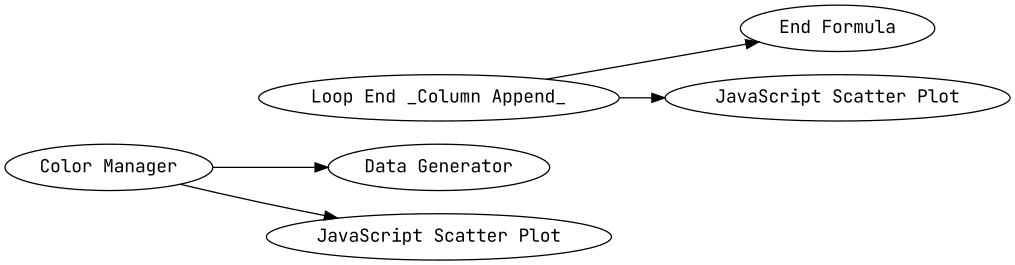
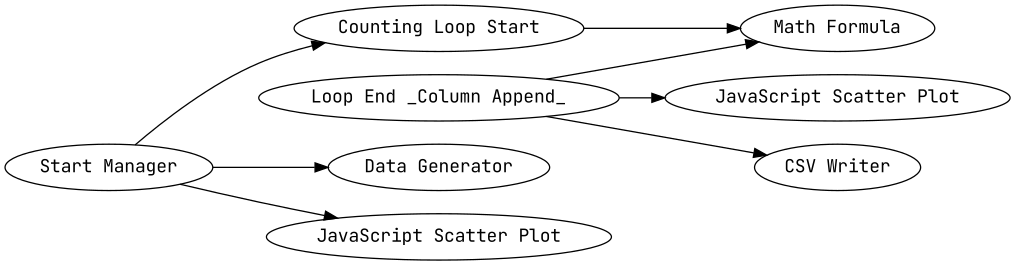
none -> (439, 28)
(838, 28) -> (838, 28)
(109, 167) -> (109, 167)
none -> (838, 167)
